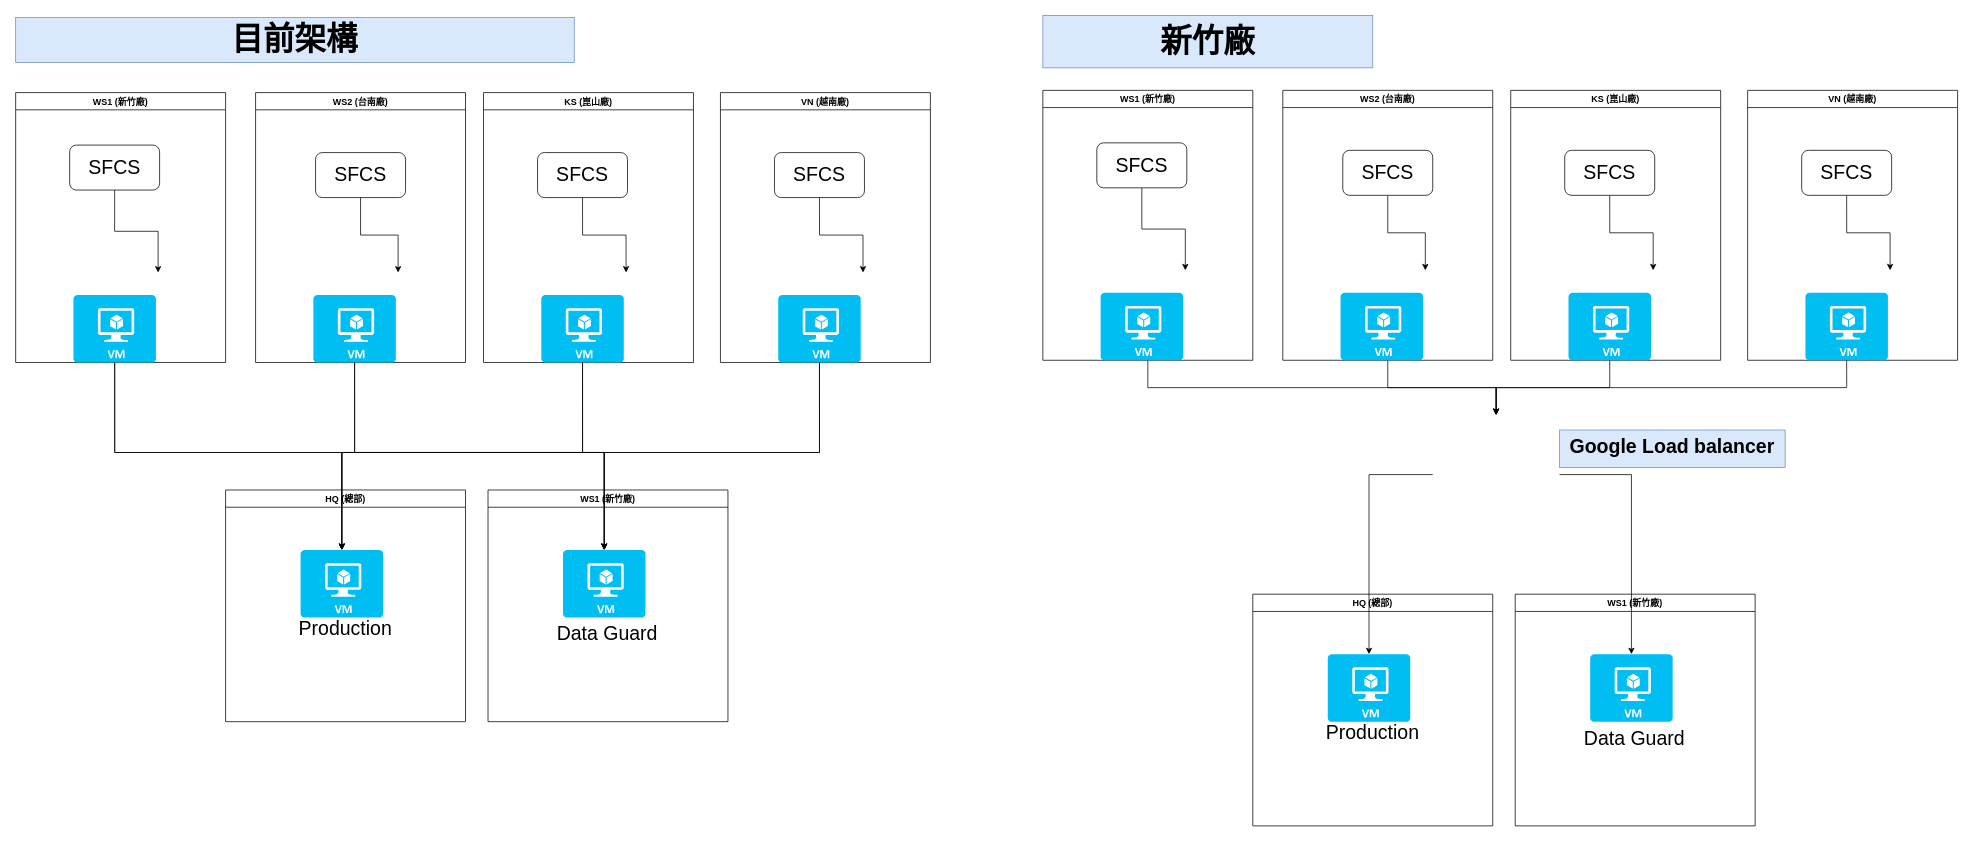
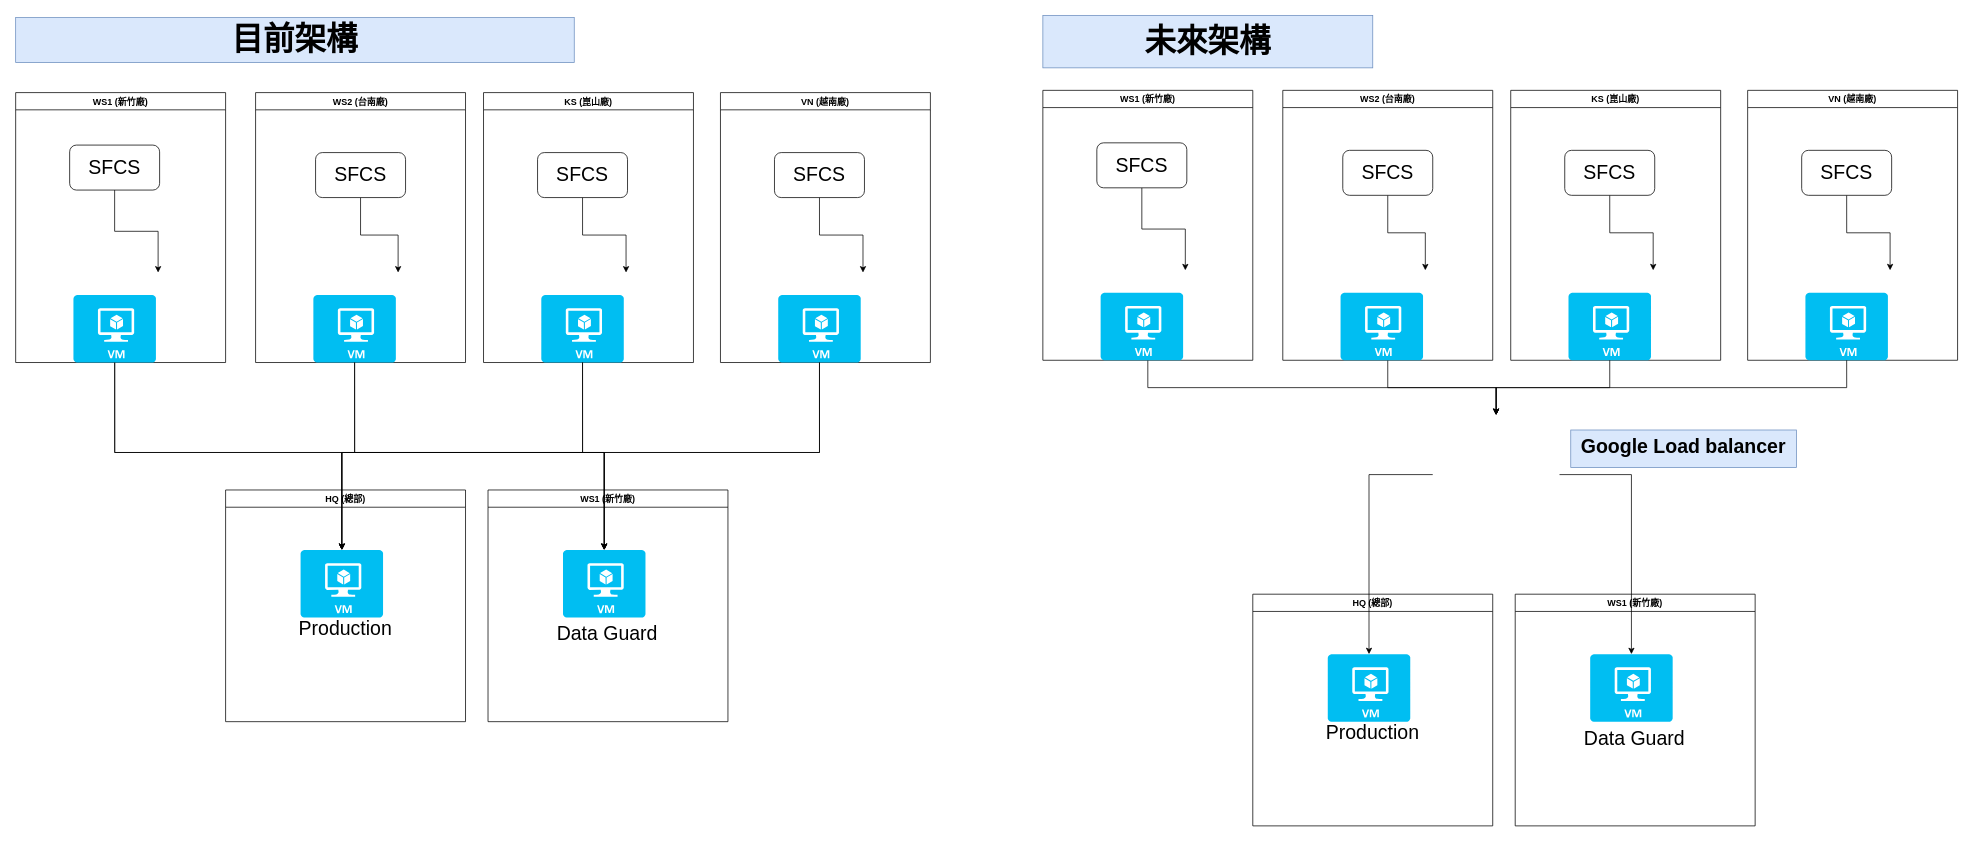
(1208, 42) -> (1208, 42)
(1673, 449) -> (1684, 449)
